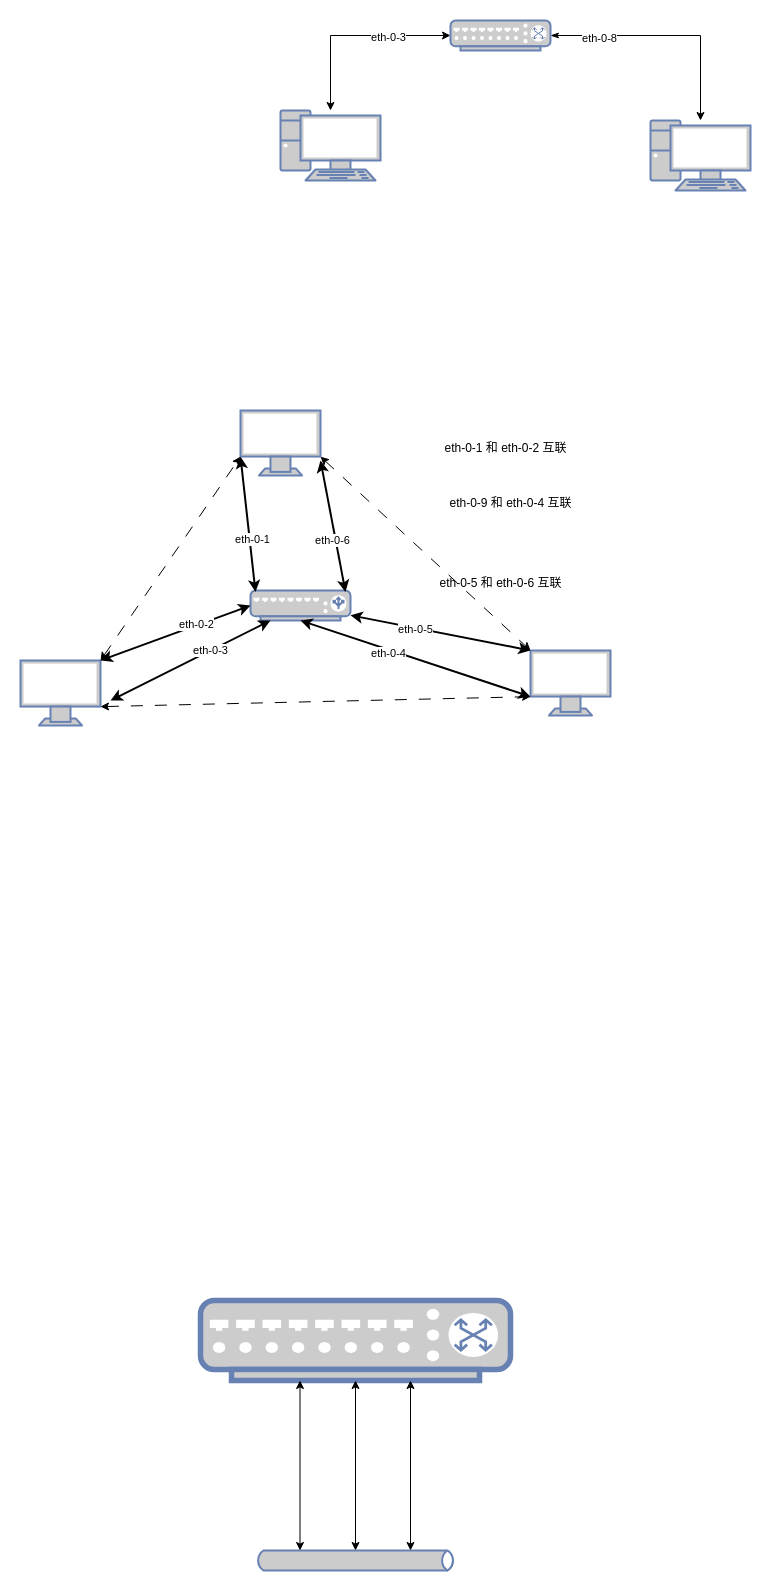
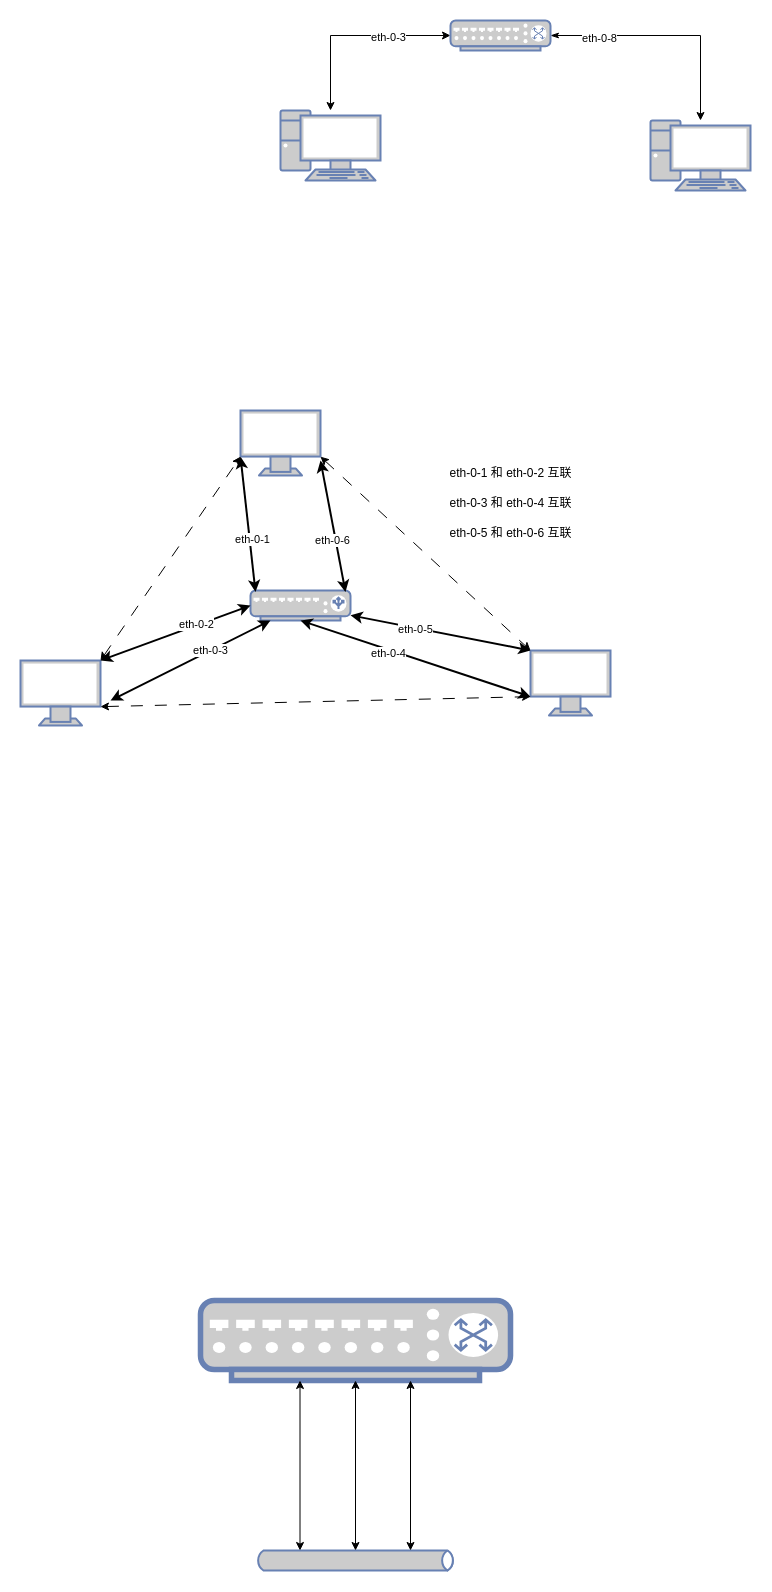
(506, 449) -> (511, 474)
(511, 504) -> (511, 504)
(501, 584) -> (511, 534)
